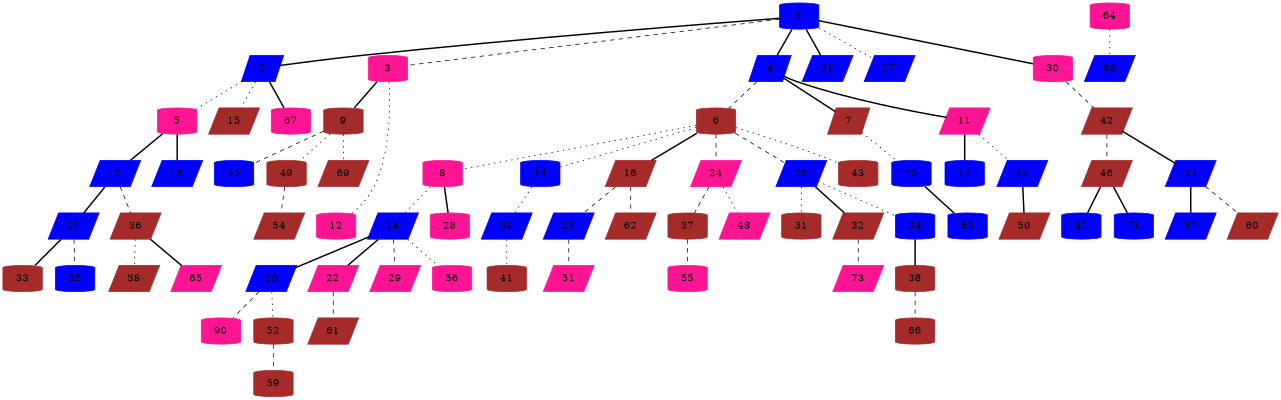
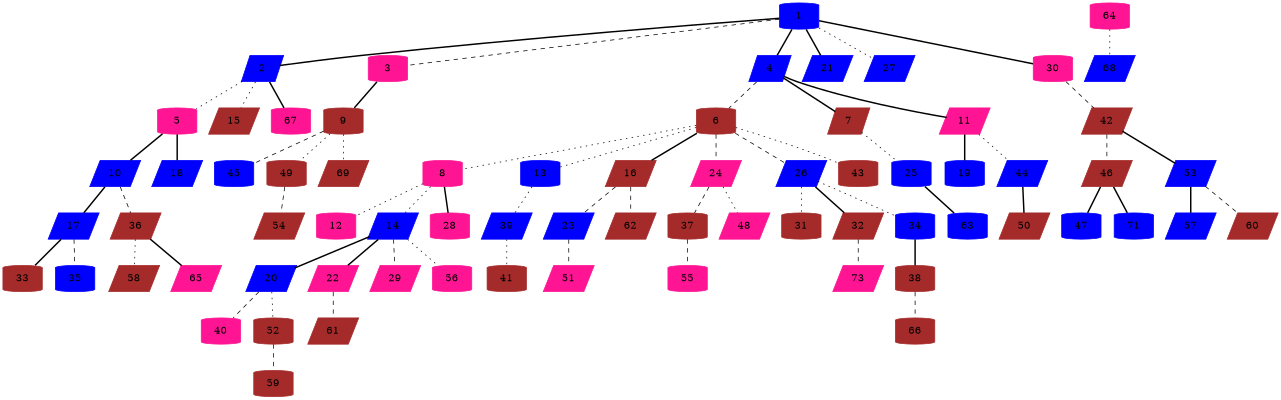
(385, 153) -> (390, 200)
(221, 331) -> (221, 331)
